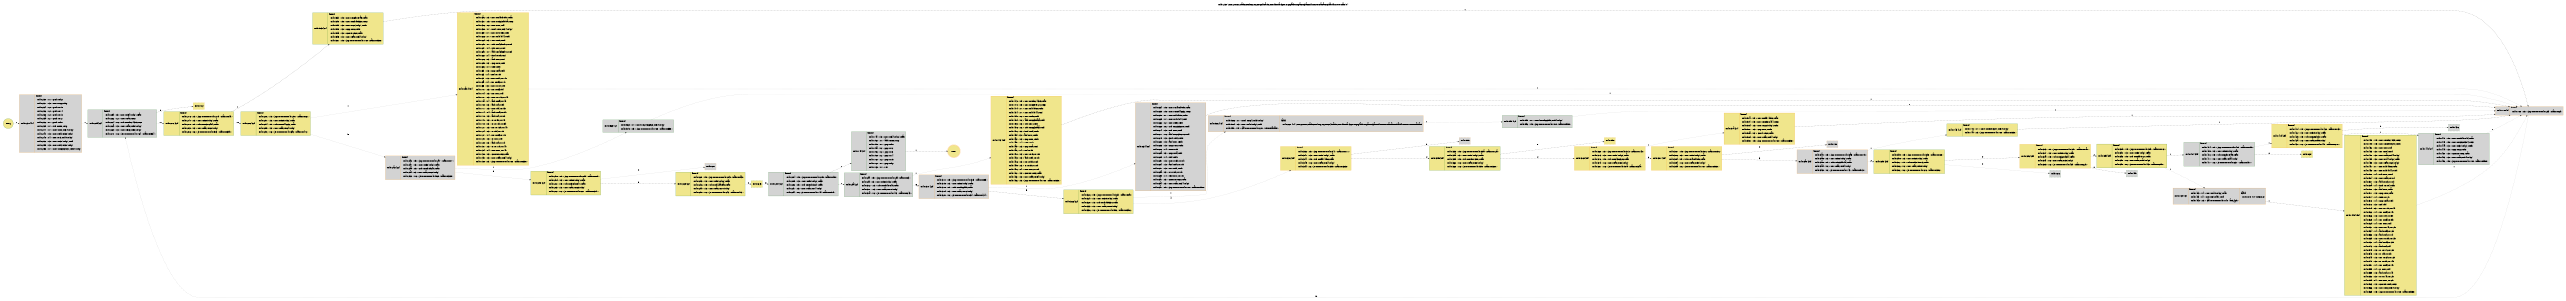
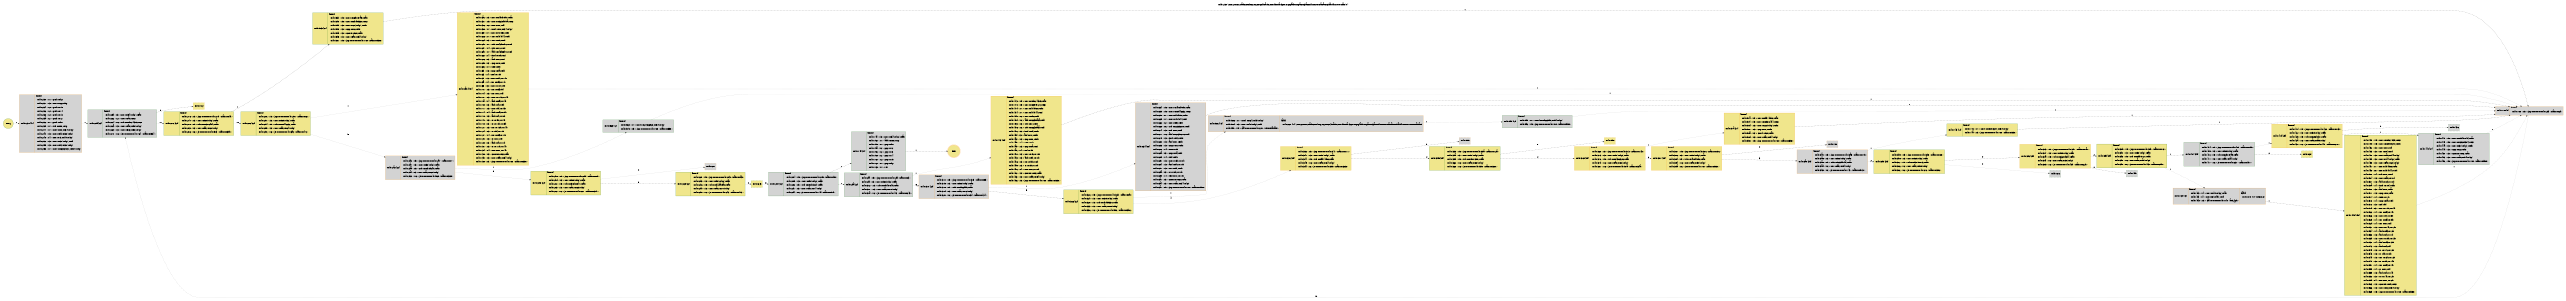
(954, 151) -> (954, 151)
